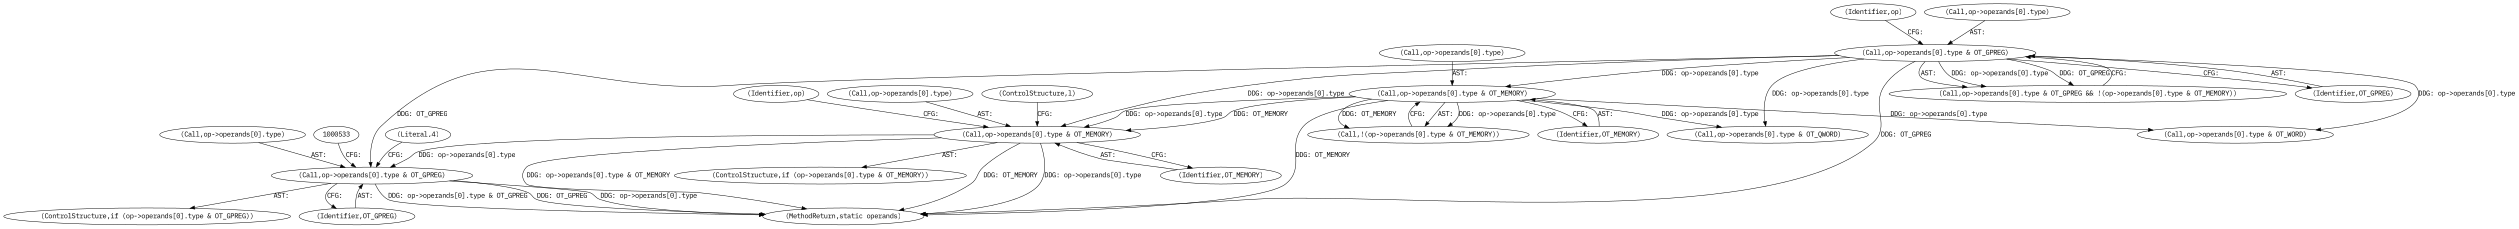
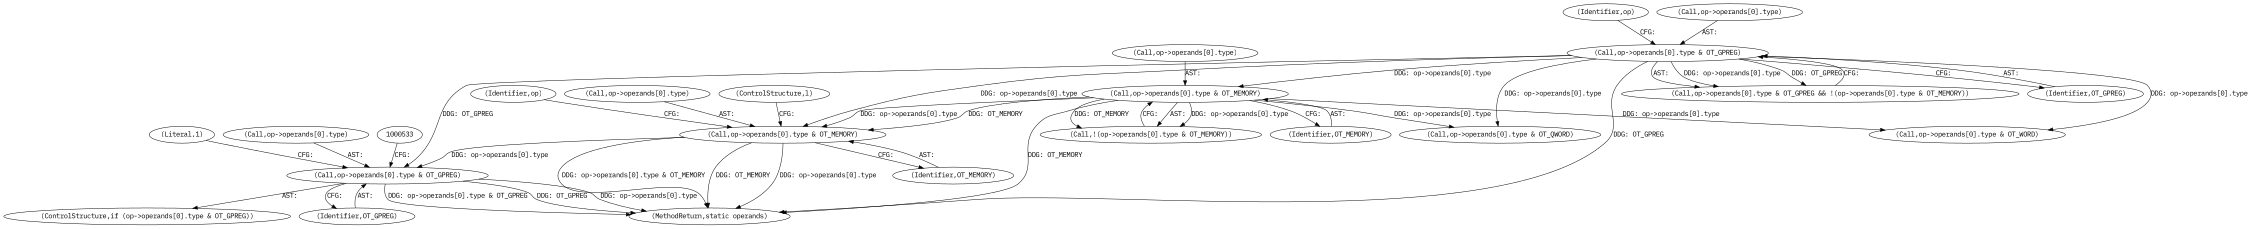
(418, 135) -> (182, 135)
(820, 176) -> none
